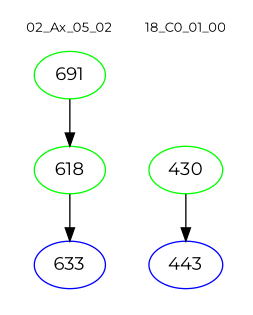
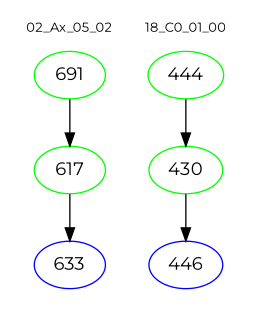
none -> (186, 75)
(70, 170) -> (70, 170)
(186, 265) -> (186, 265)
